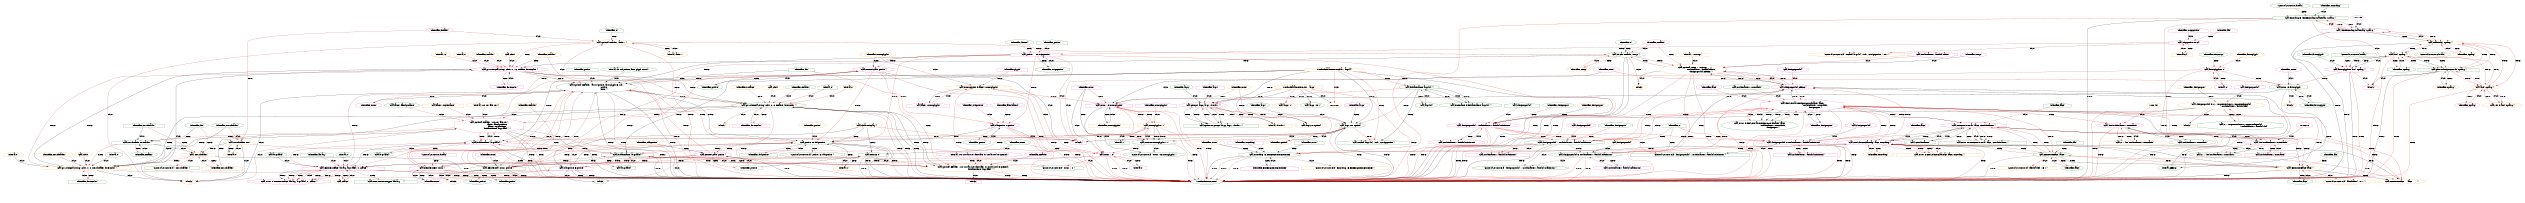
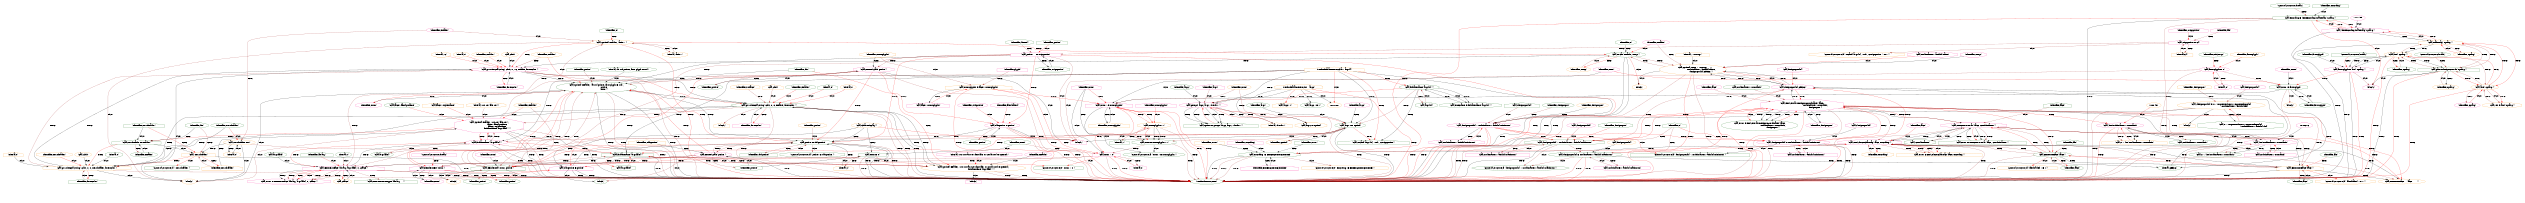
(1695, 122) -> (1884, 162)
